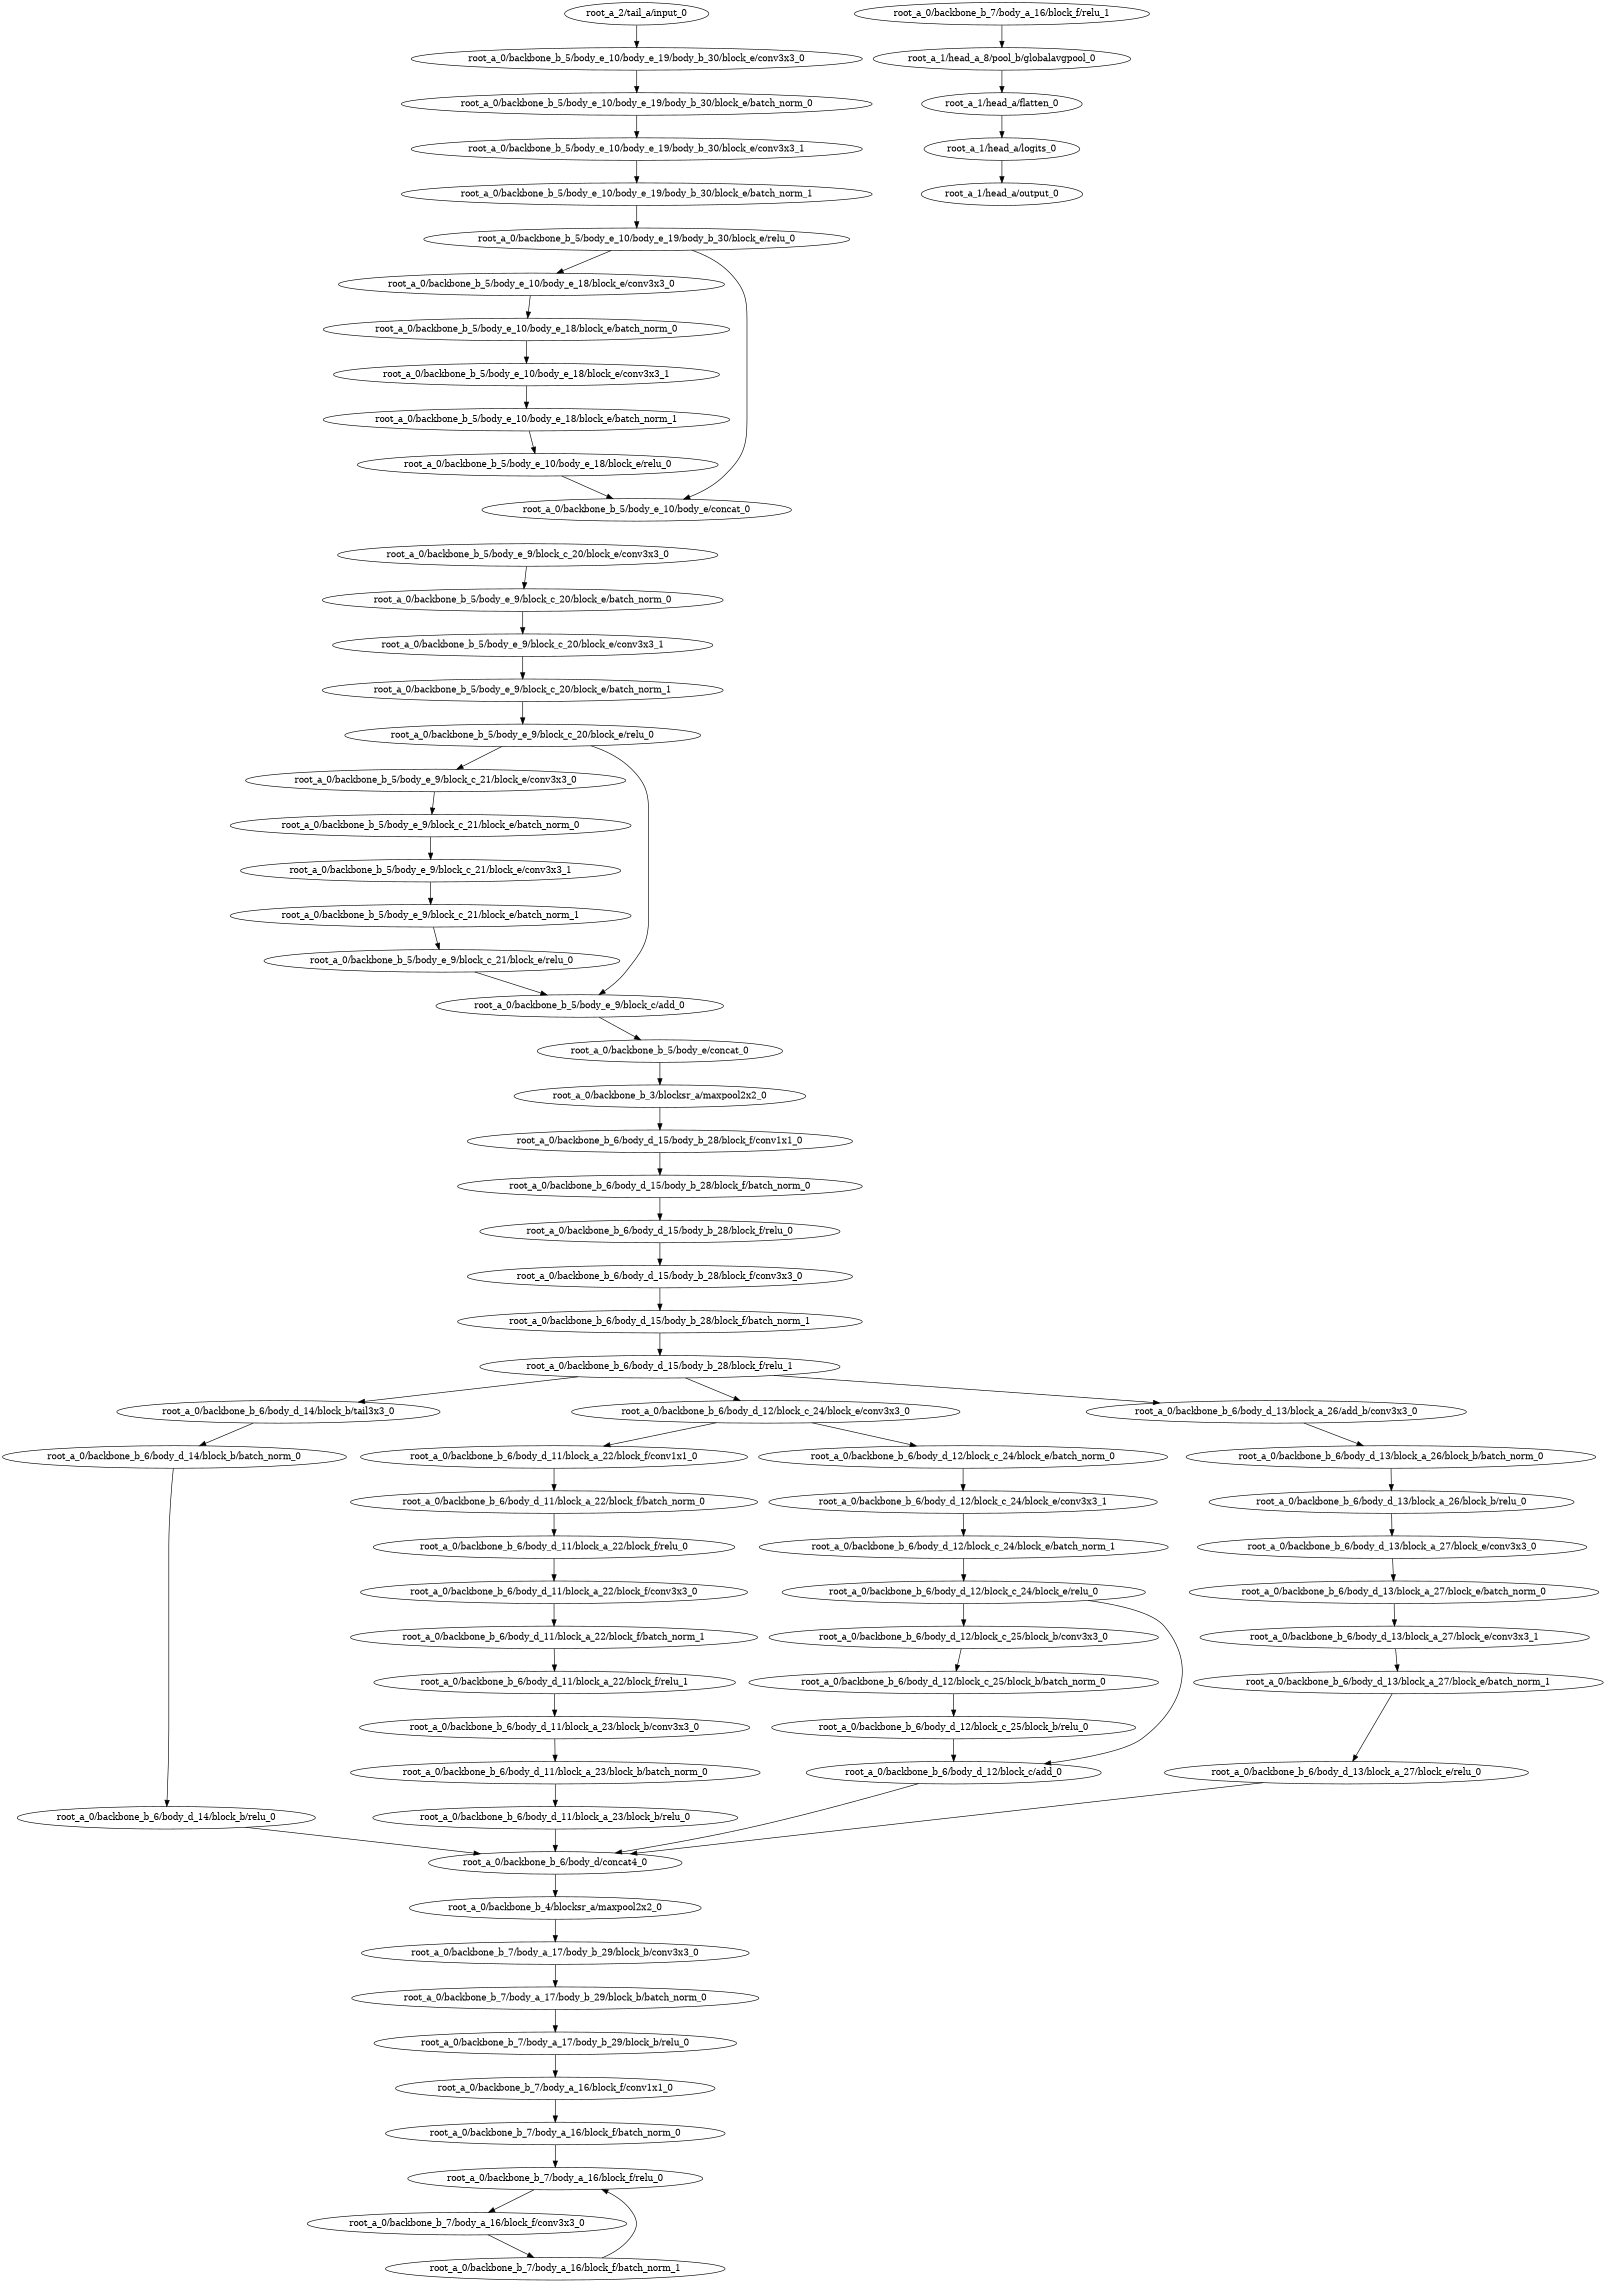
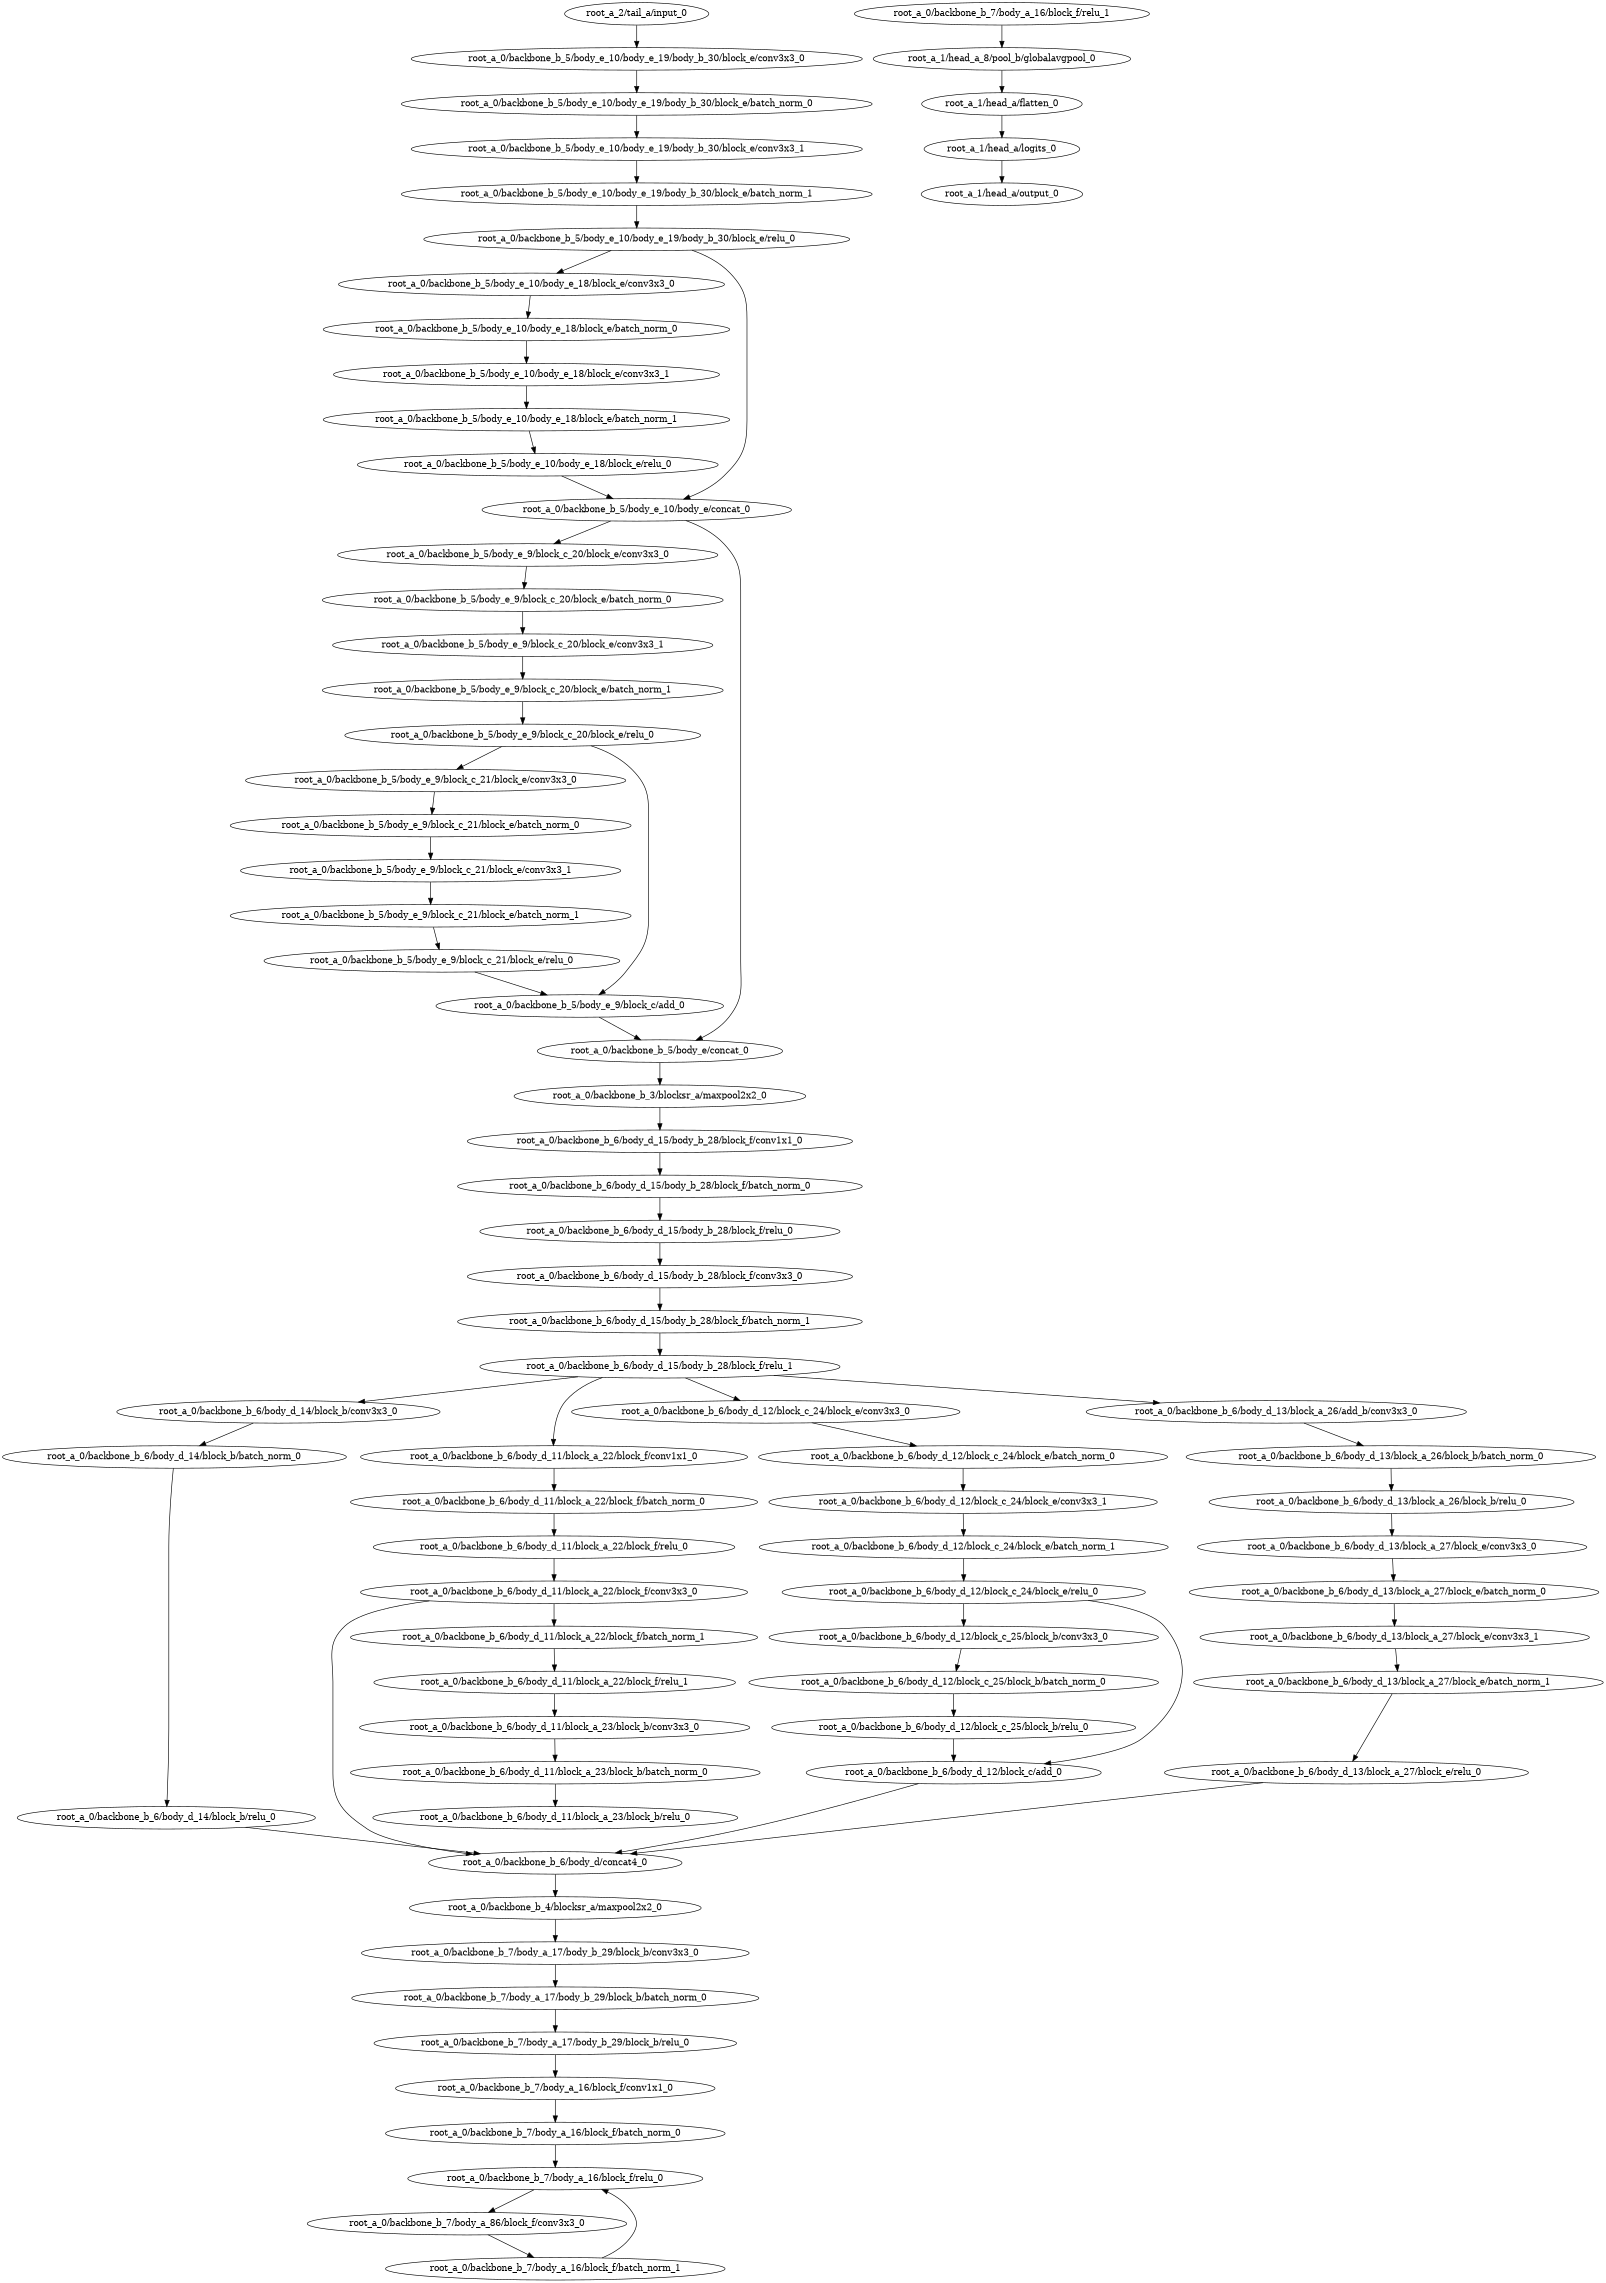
none -> (585, 531)
none -> (741, 774)
(278, 1412) -> (278, 1412)
(663, 1434) -> (567, 1400)
(555, 1837) -> (333, 1739)
(467, 2224) -> (467, 2224)
